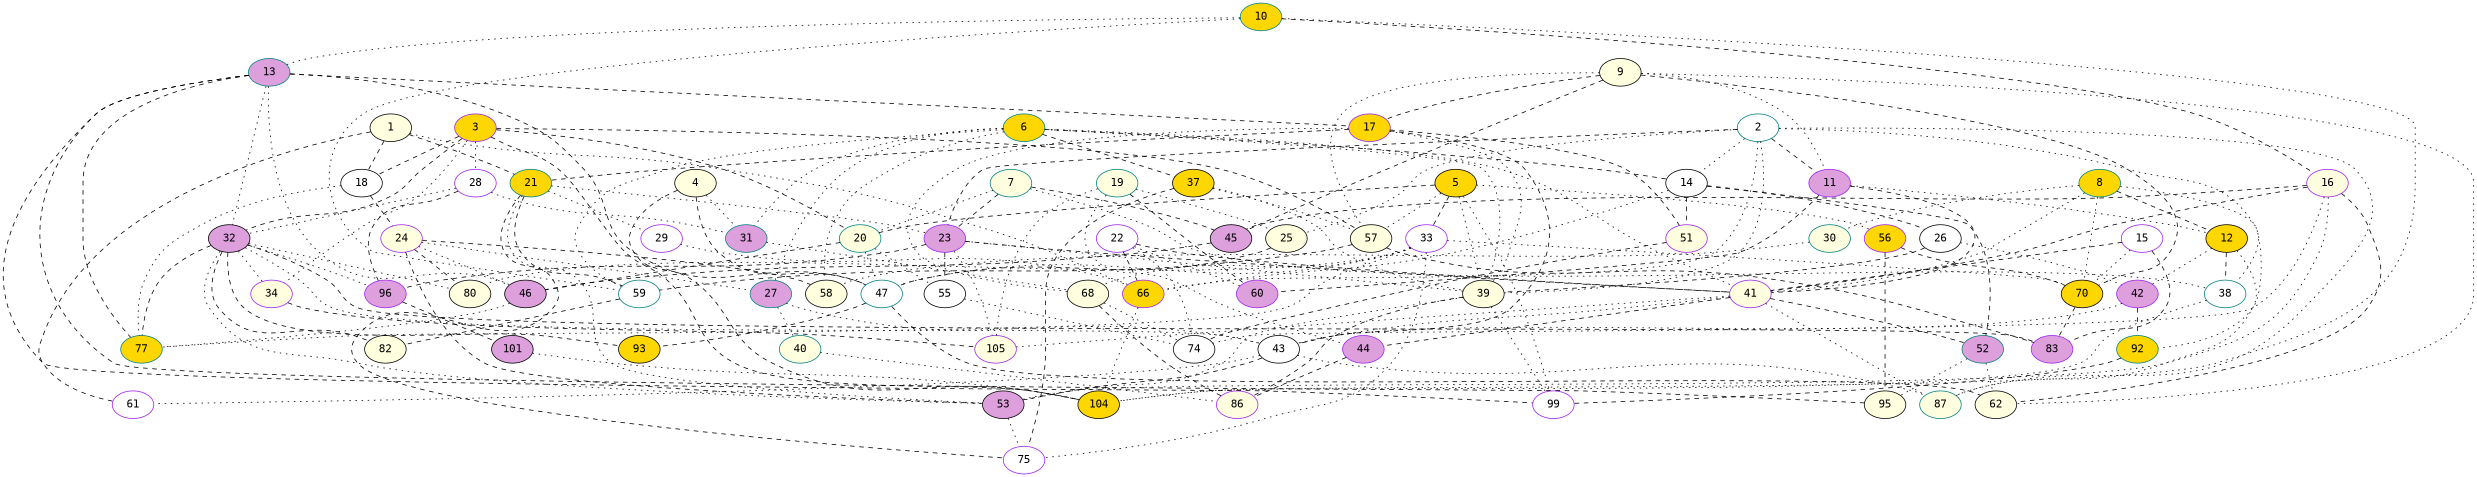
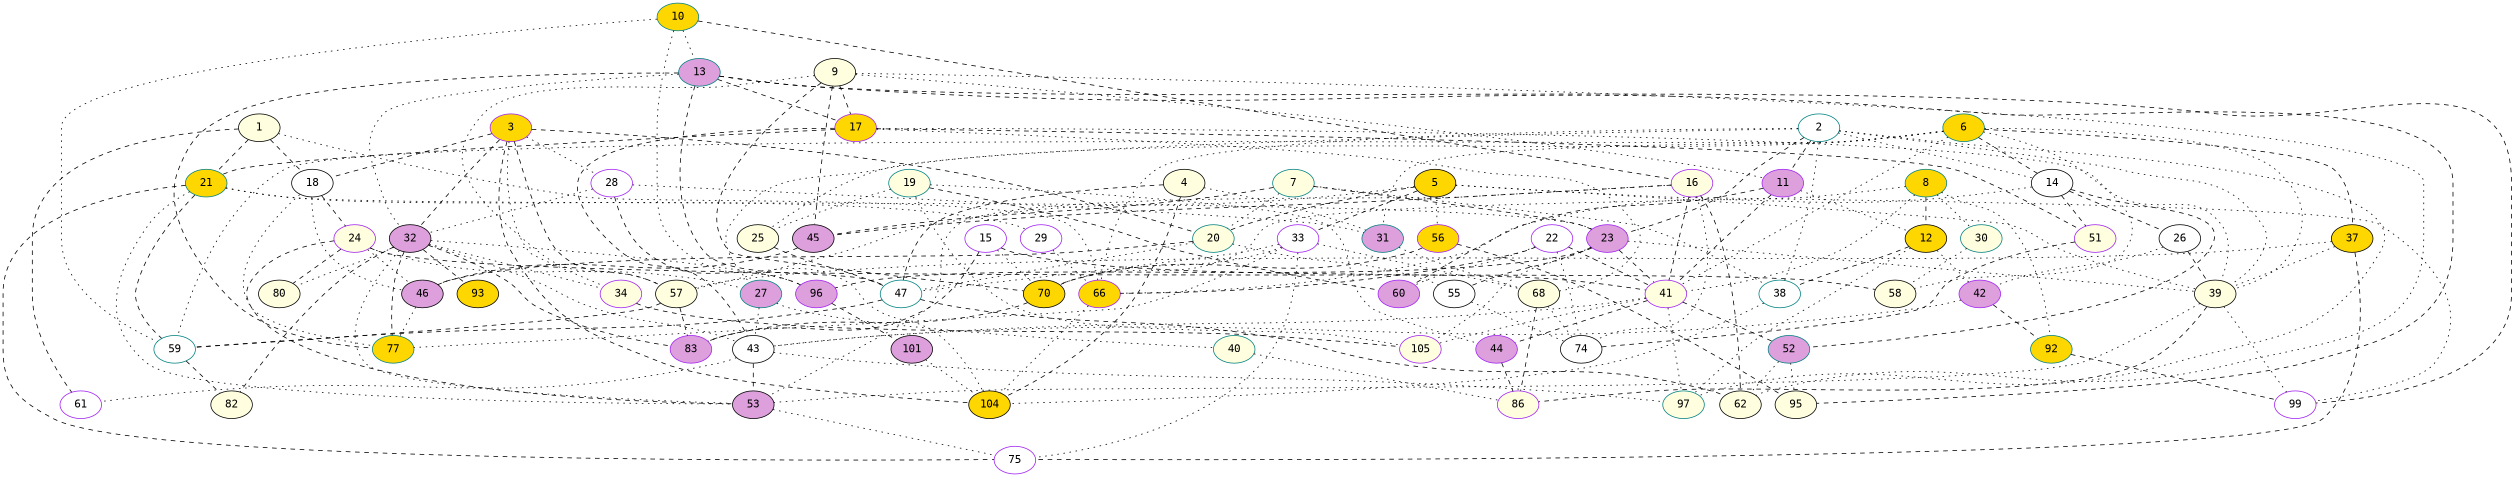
(313, 246) -> (337, 262)
(948, 266) -> none
(728, 337) -> (539, 329)
(1940, 405) -> (1684, 405)
